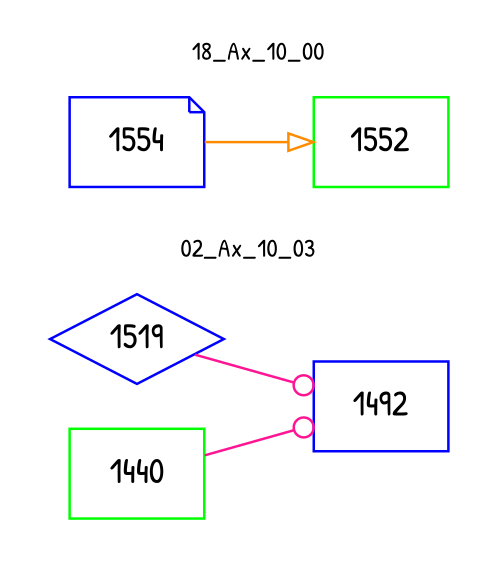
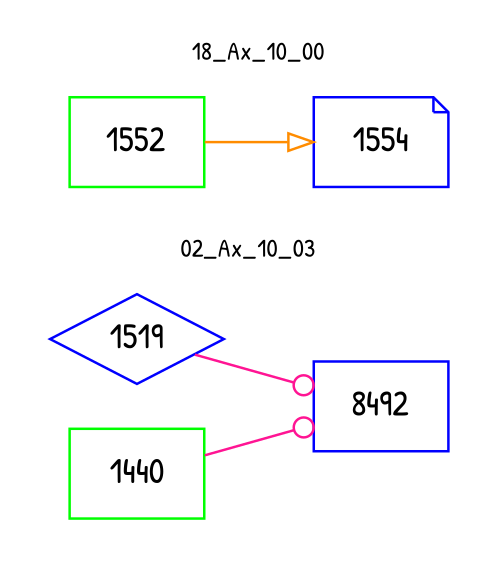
(246, 142) -> (246, 142)
(381, 406) -> (381, 406)
